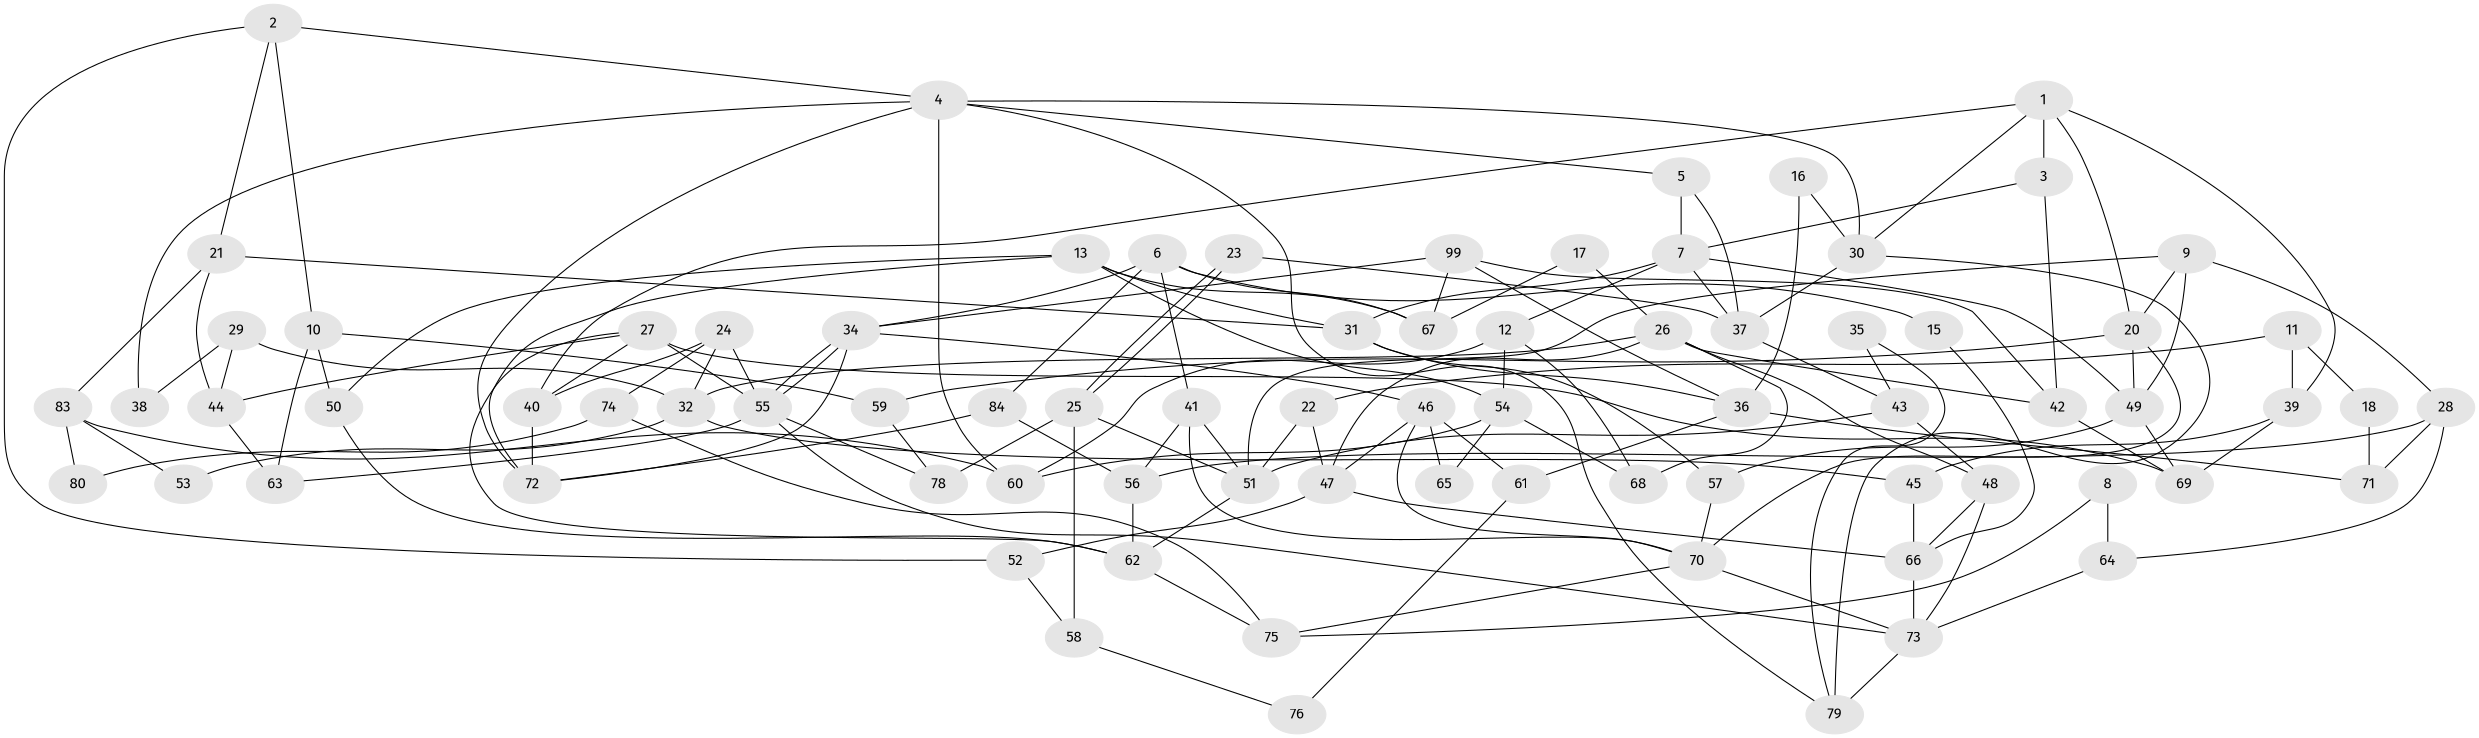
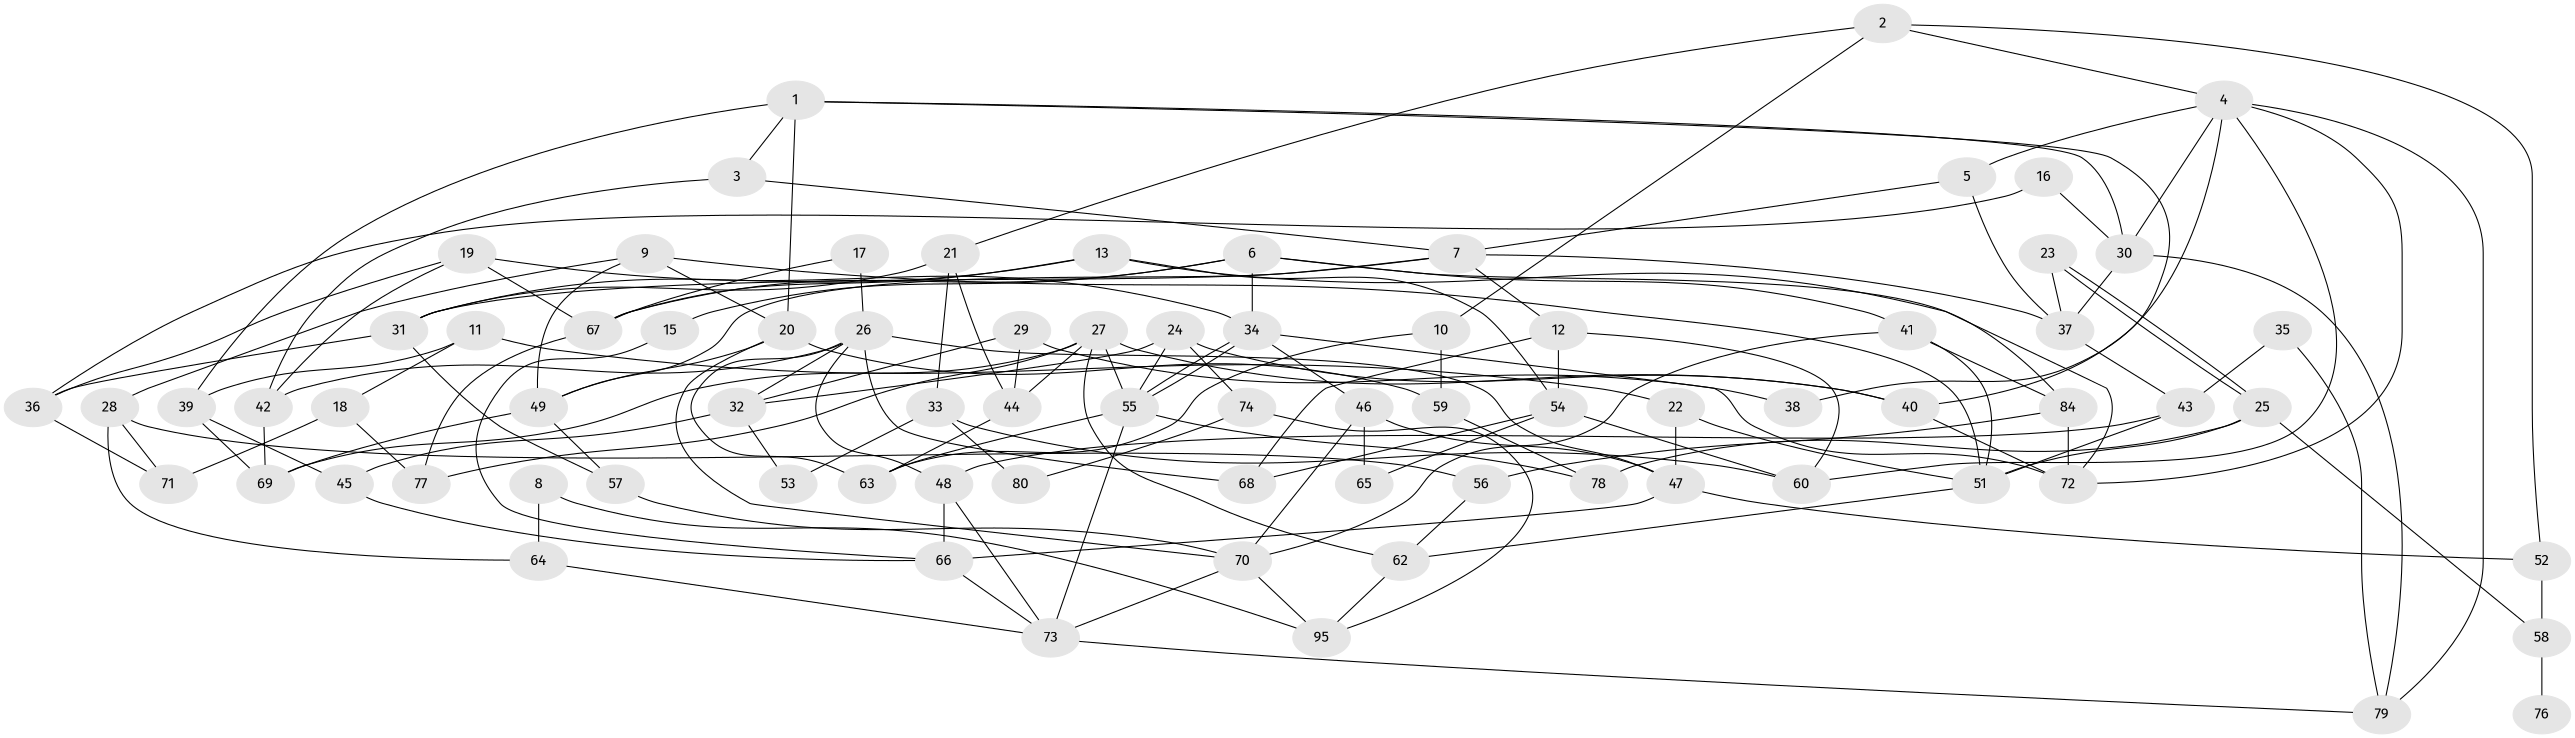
(1454, 254) -> (467, 254)
(63, 407) -> (935, 407)
(334, 407) -> none
none -> (691, 409)
(1166, 441) -> (1988, 369)
none -> (421, 484)
(1521, 484) -> none
(1272, 638) -> (1322, 638)
